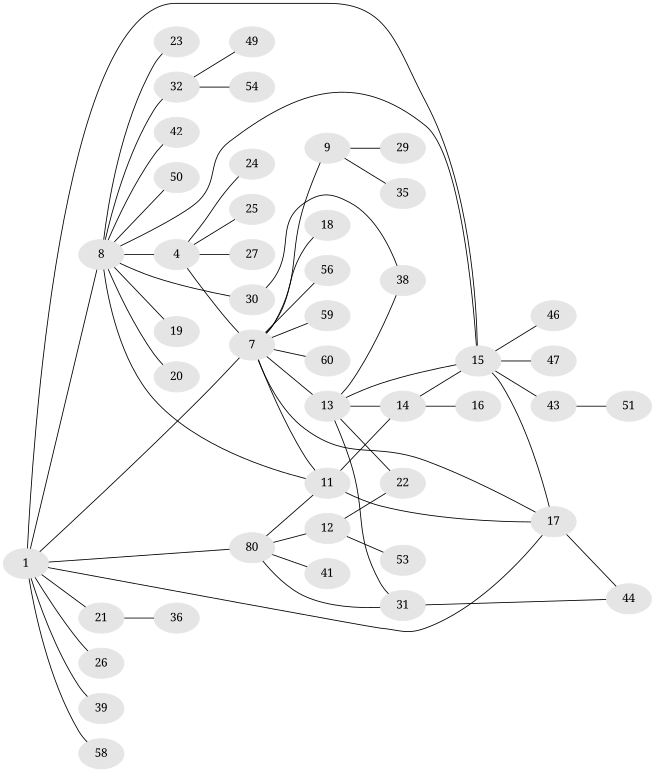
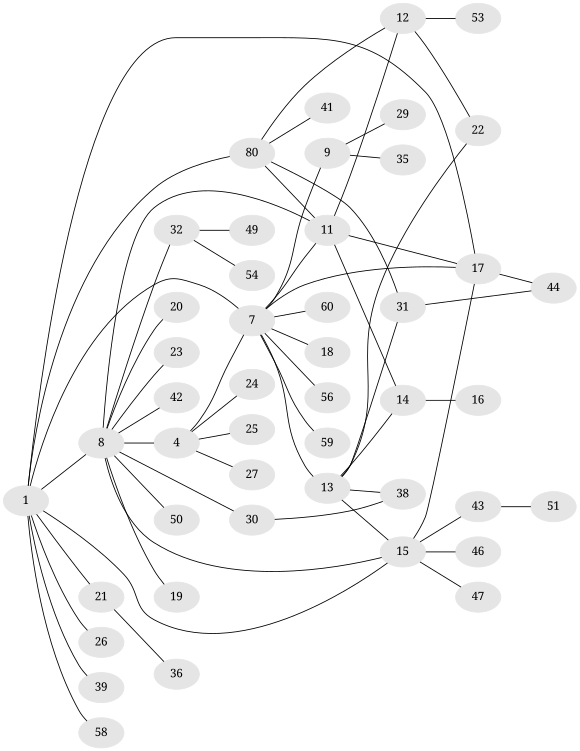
none -> (368, 125)
(441, 384) -> none
